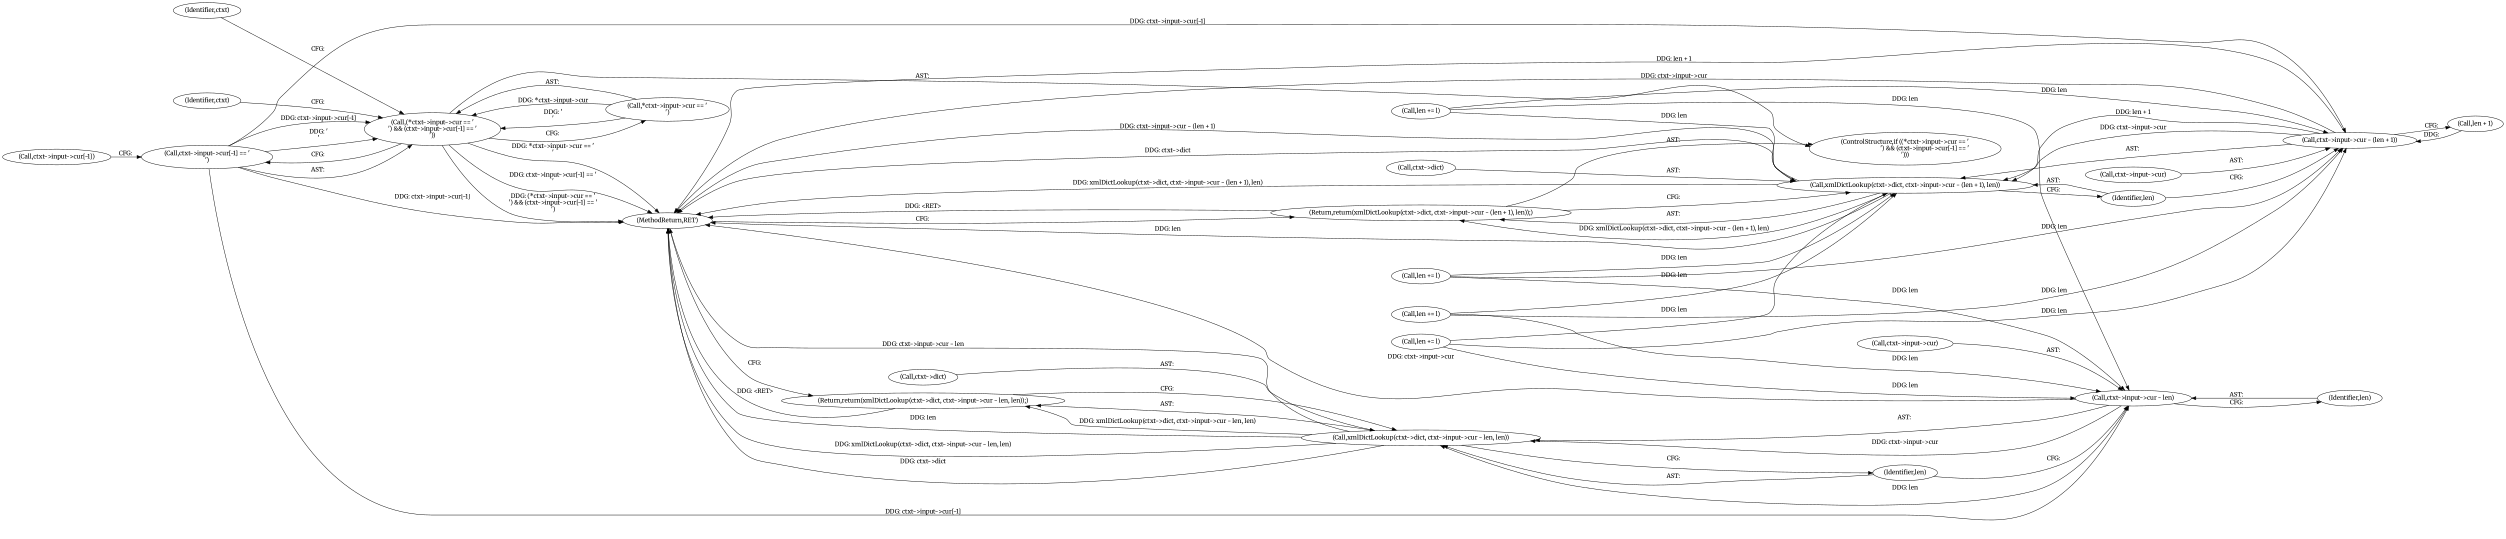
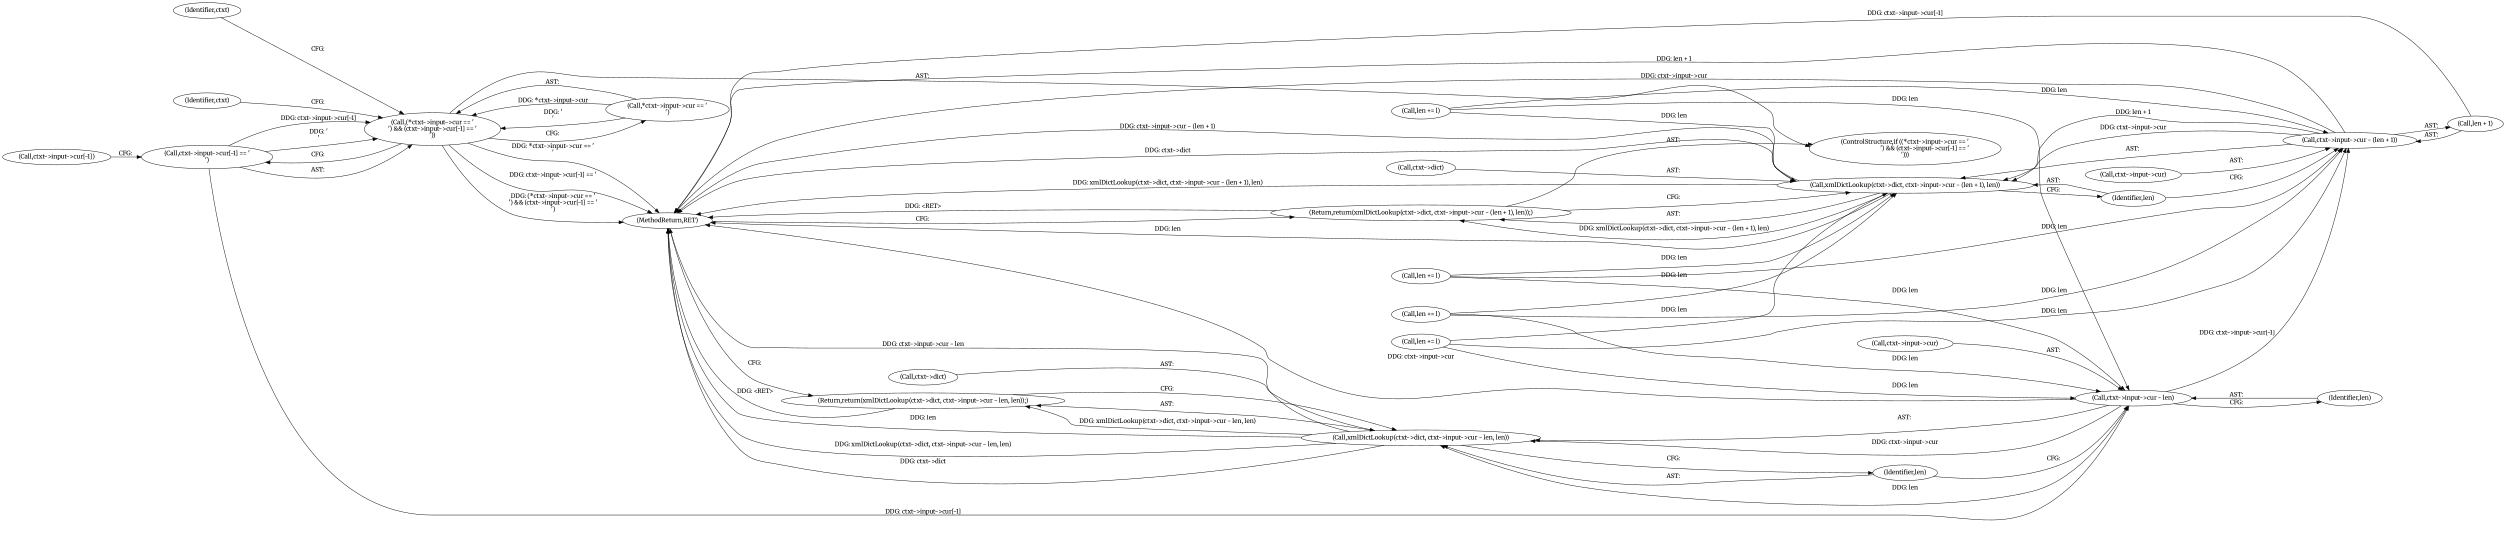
(1284, 25) -> (2298, 306)
(2432, 126) -> (2432, 126)
(2432, 135) -> (2432, 135)
(426, 212) -> (1551, 31)
